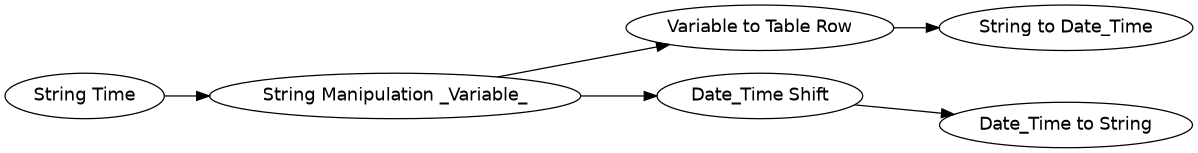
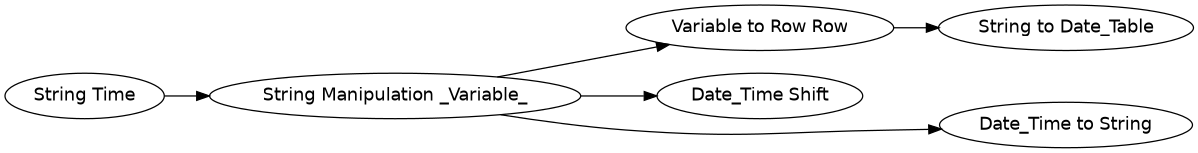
(760, 28) -> (760, 28)
(1066, 28) -> (1066, 28)
(898, 109) -> (714, 134)
